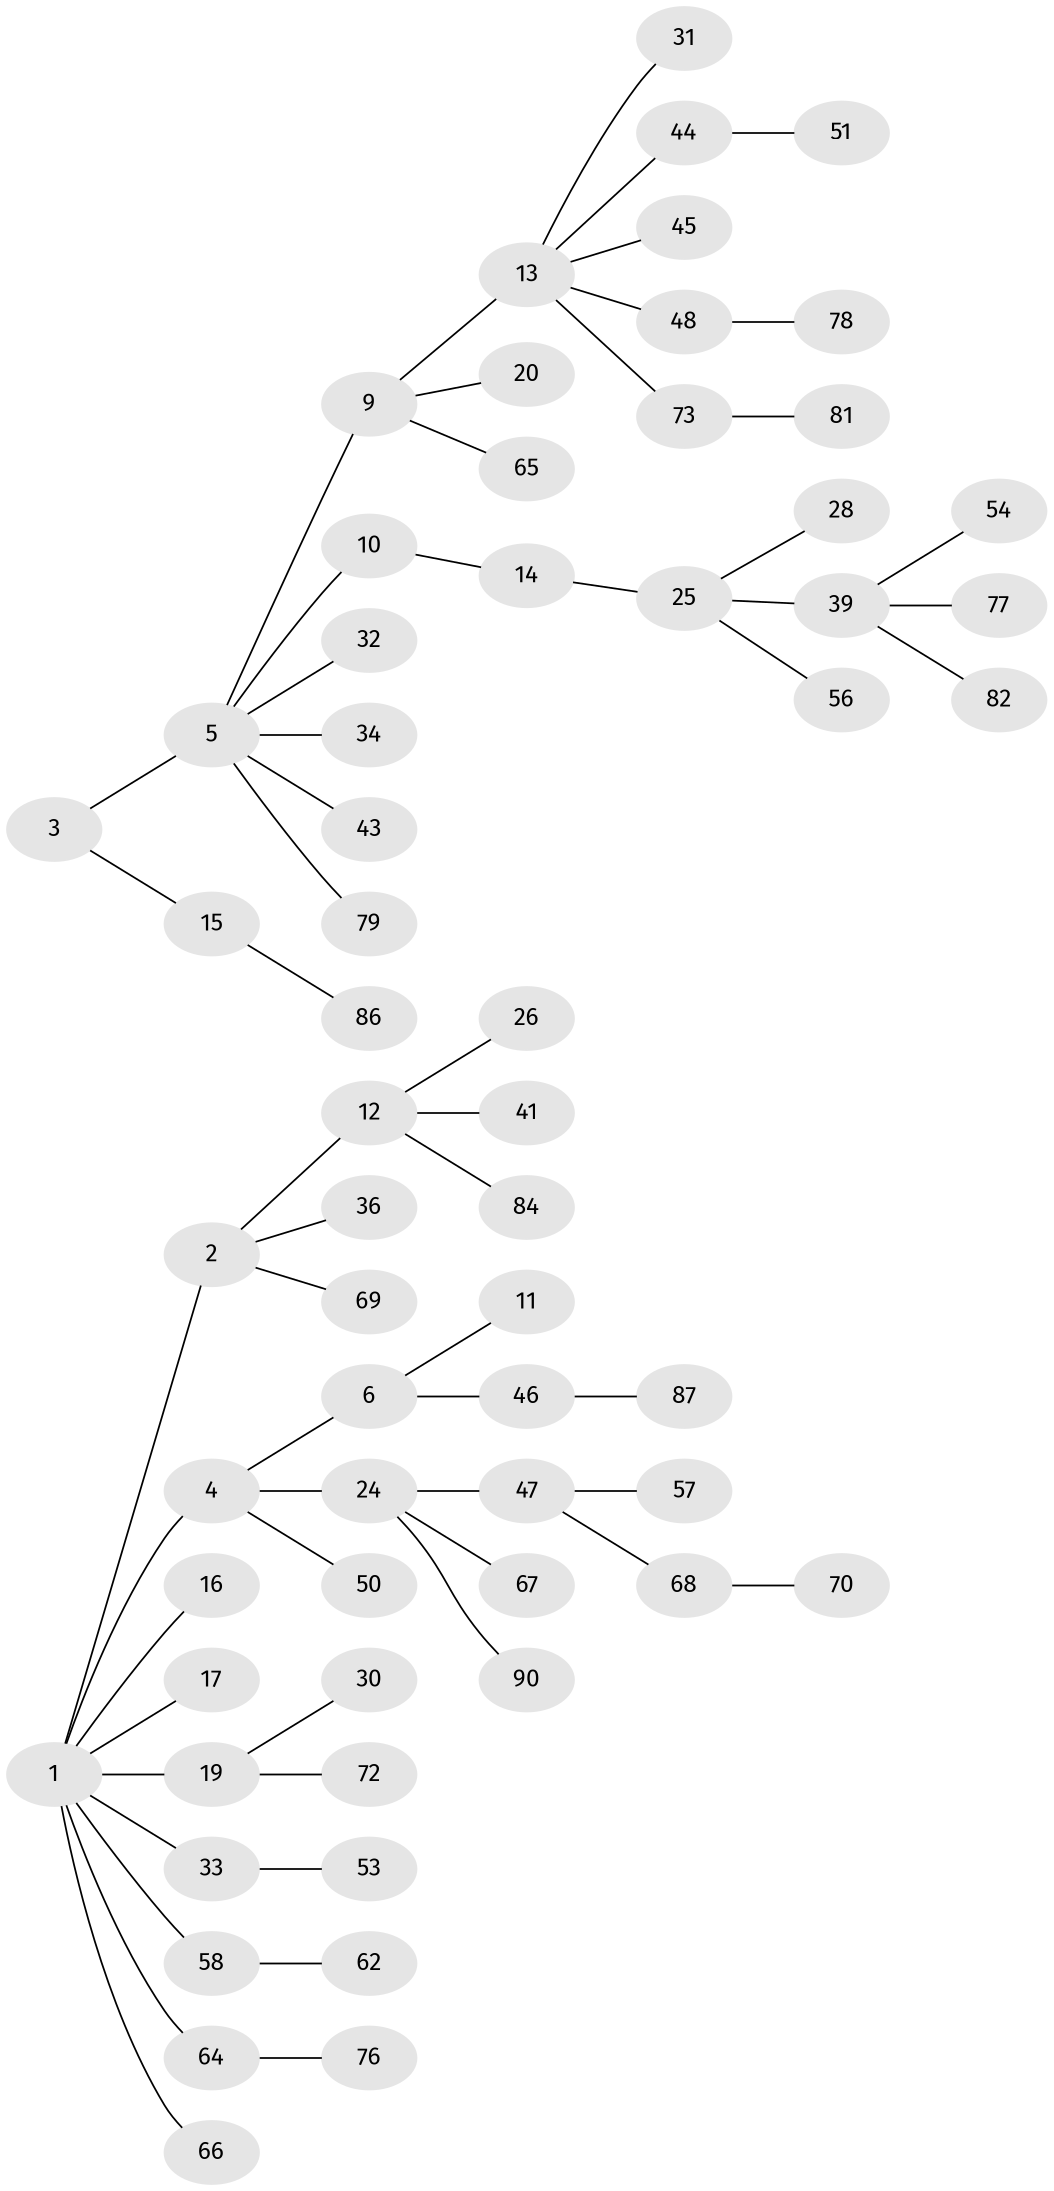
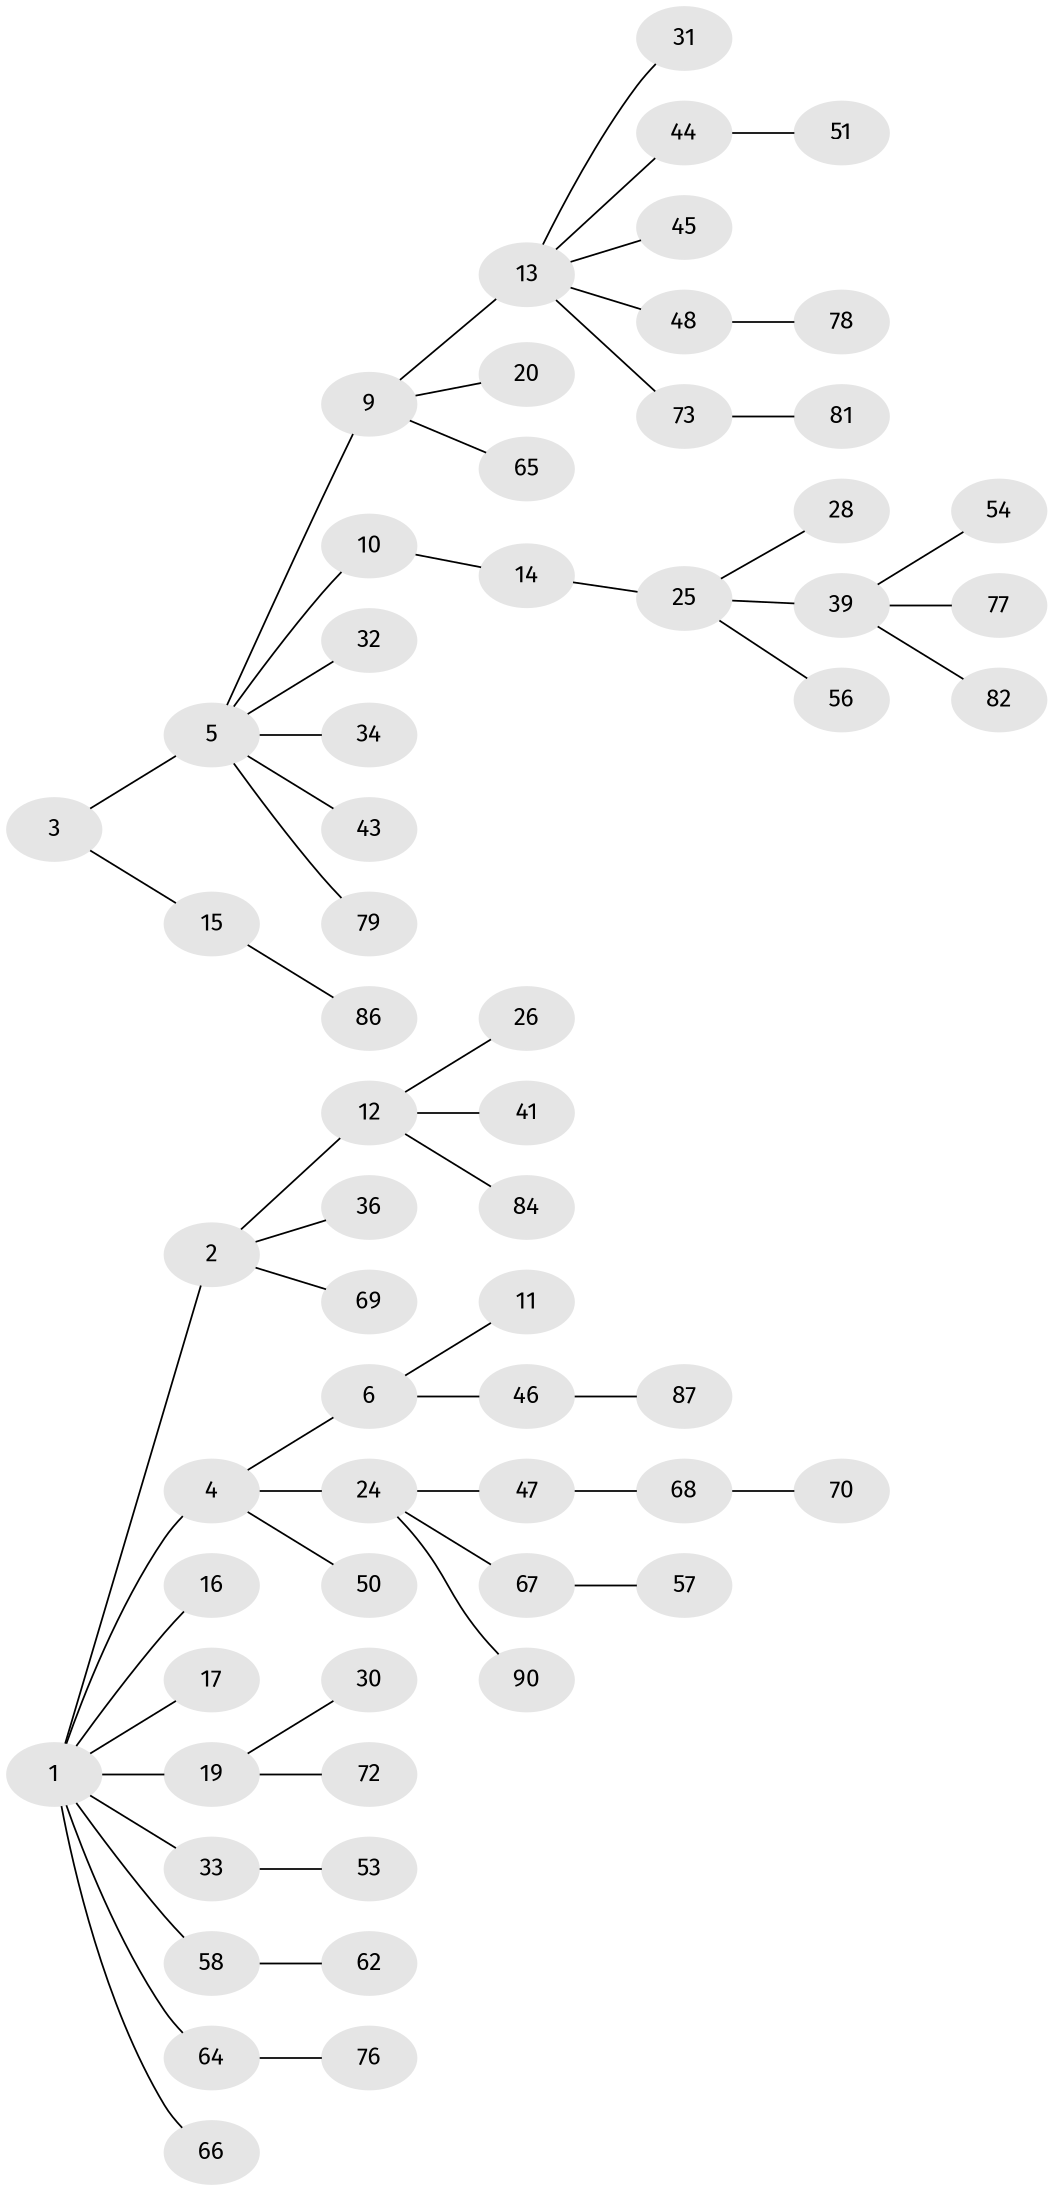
(606, 1491) -> (606, 1586)
